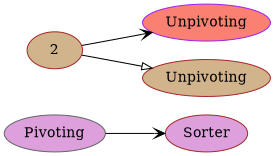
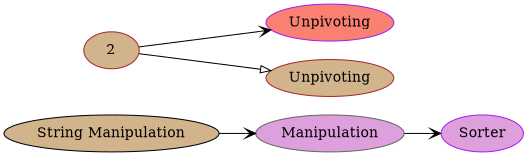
(55, 133) -> (330, 133)
none -> (112, 133)
(206, 133) -> (482, 133)
